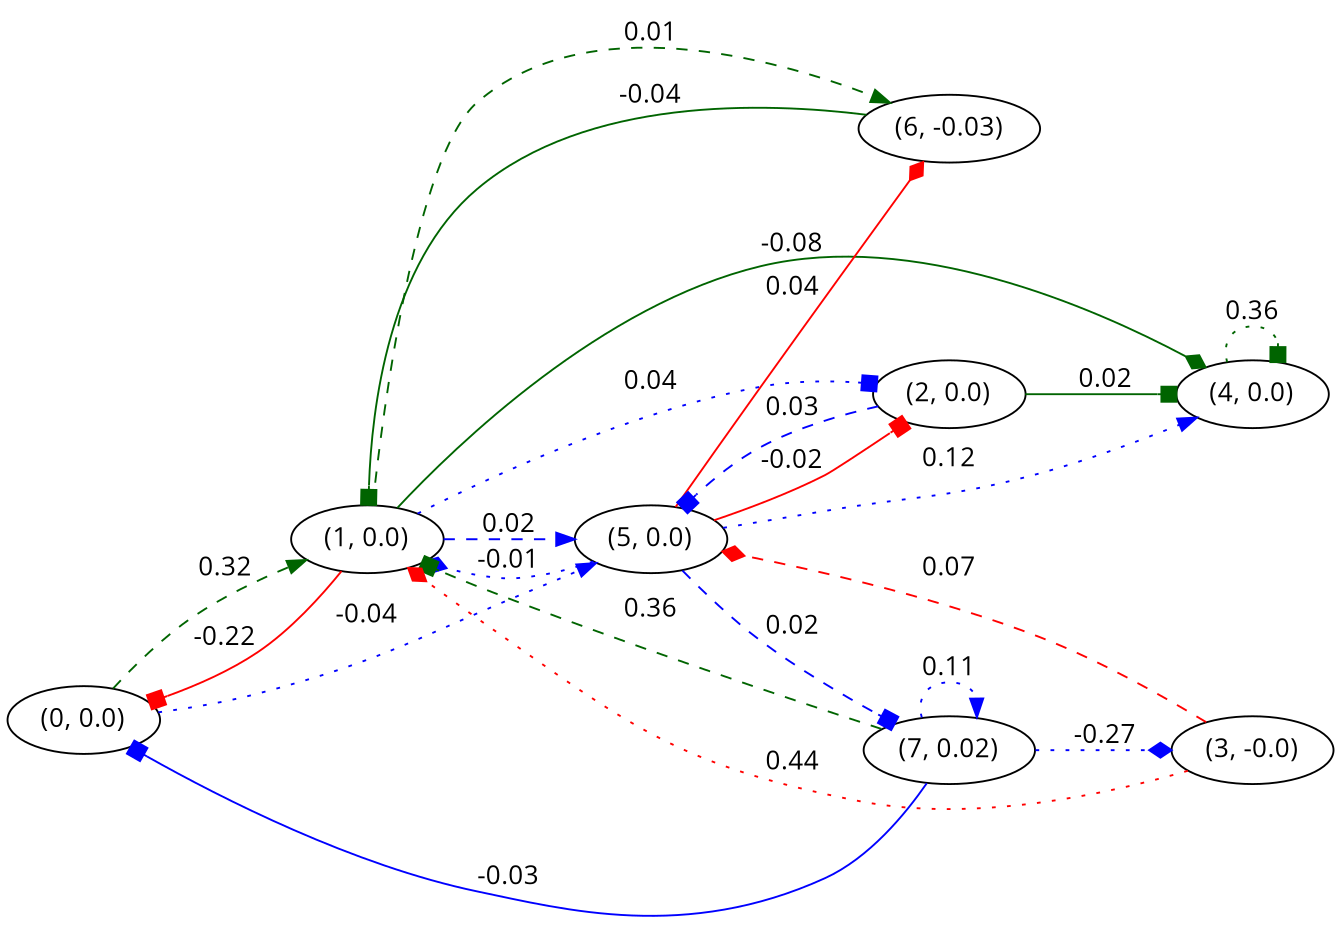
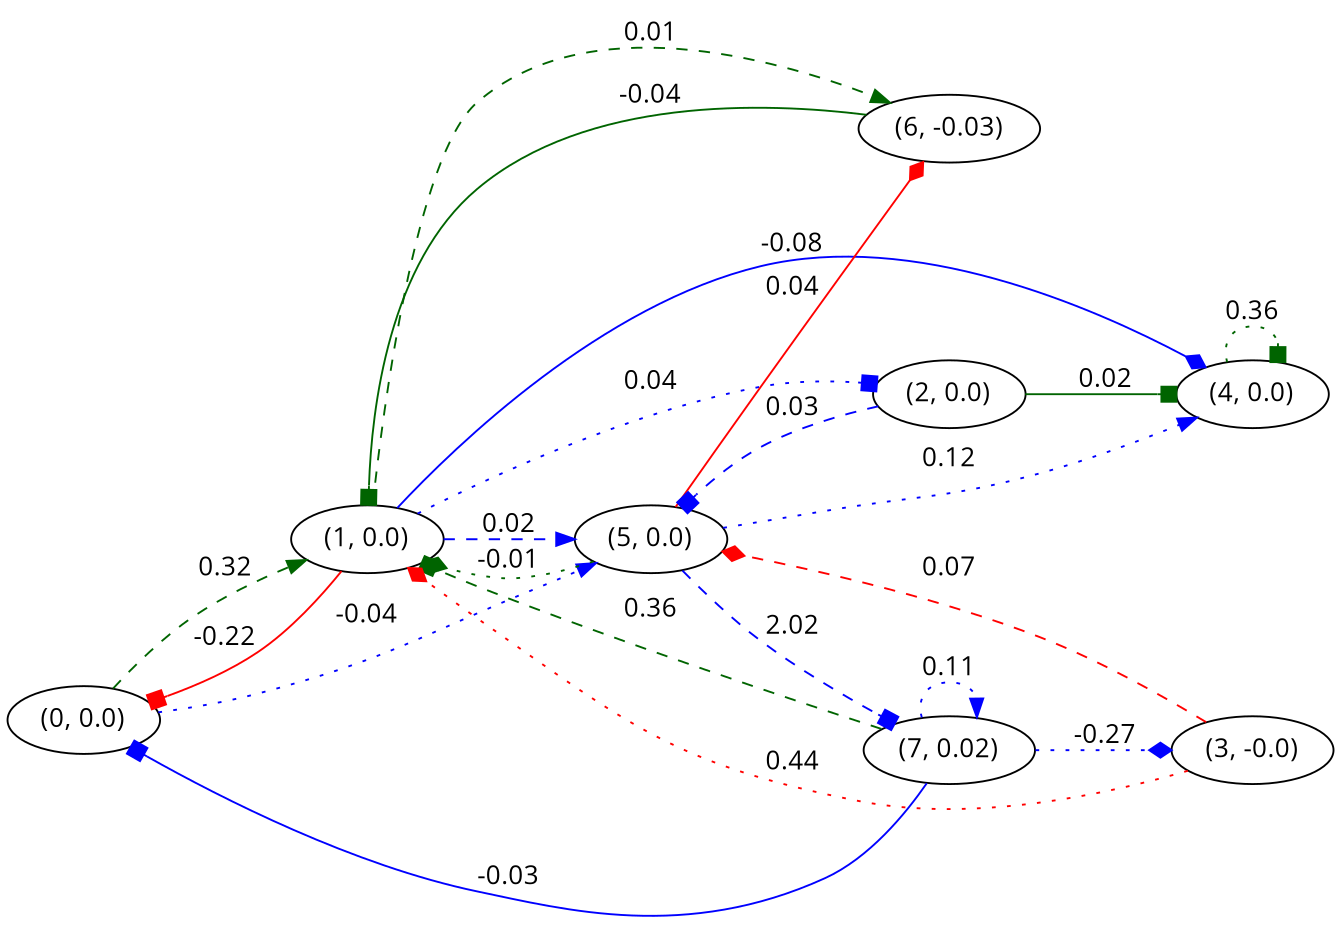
(761, 266) -> (761, 266)
(806, 484) -> none
(521, 578) -> (521, 578)
(793, 627) -> (793, 627)
